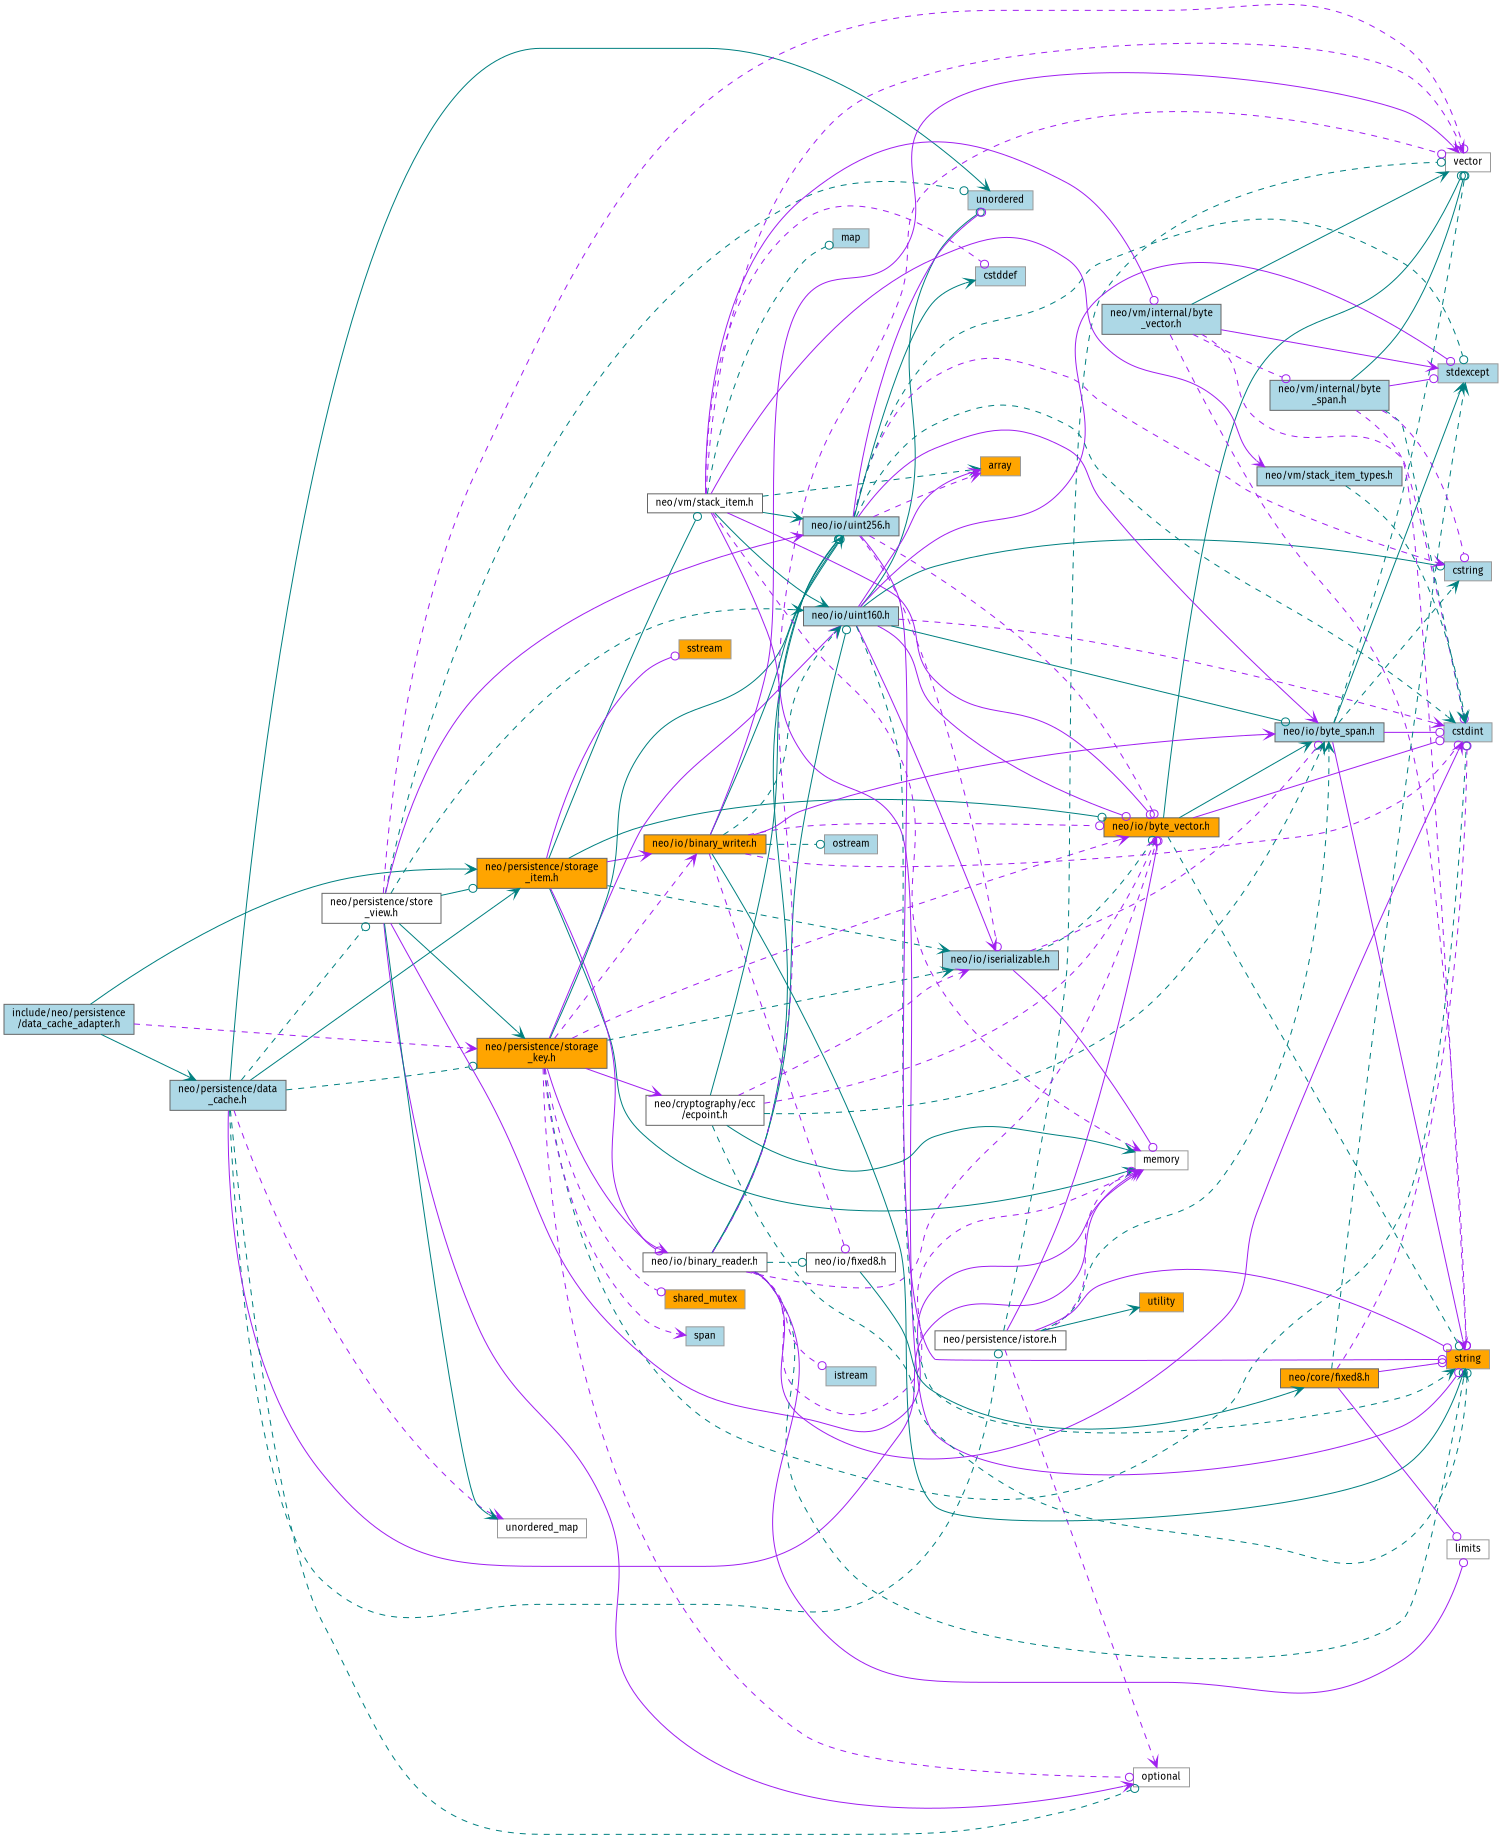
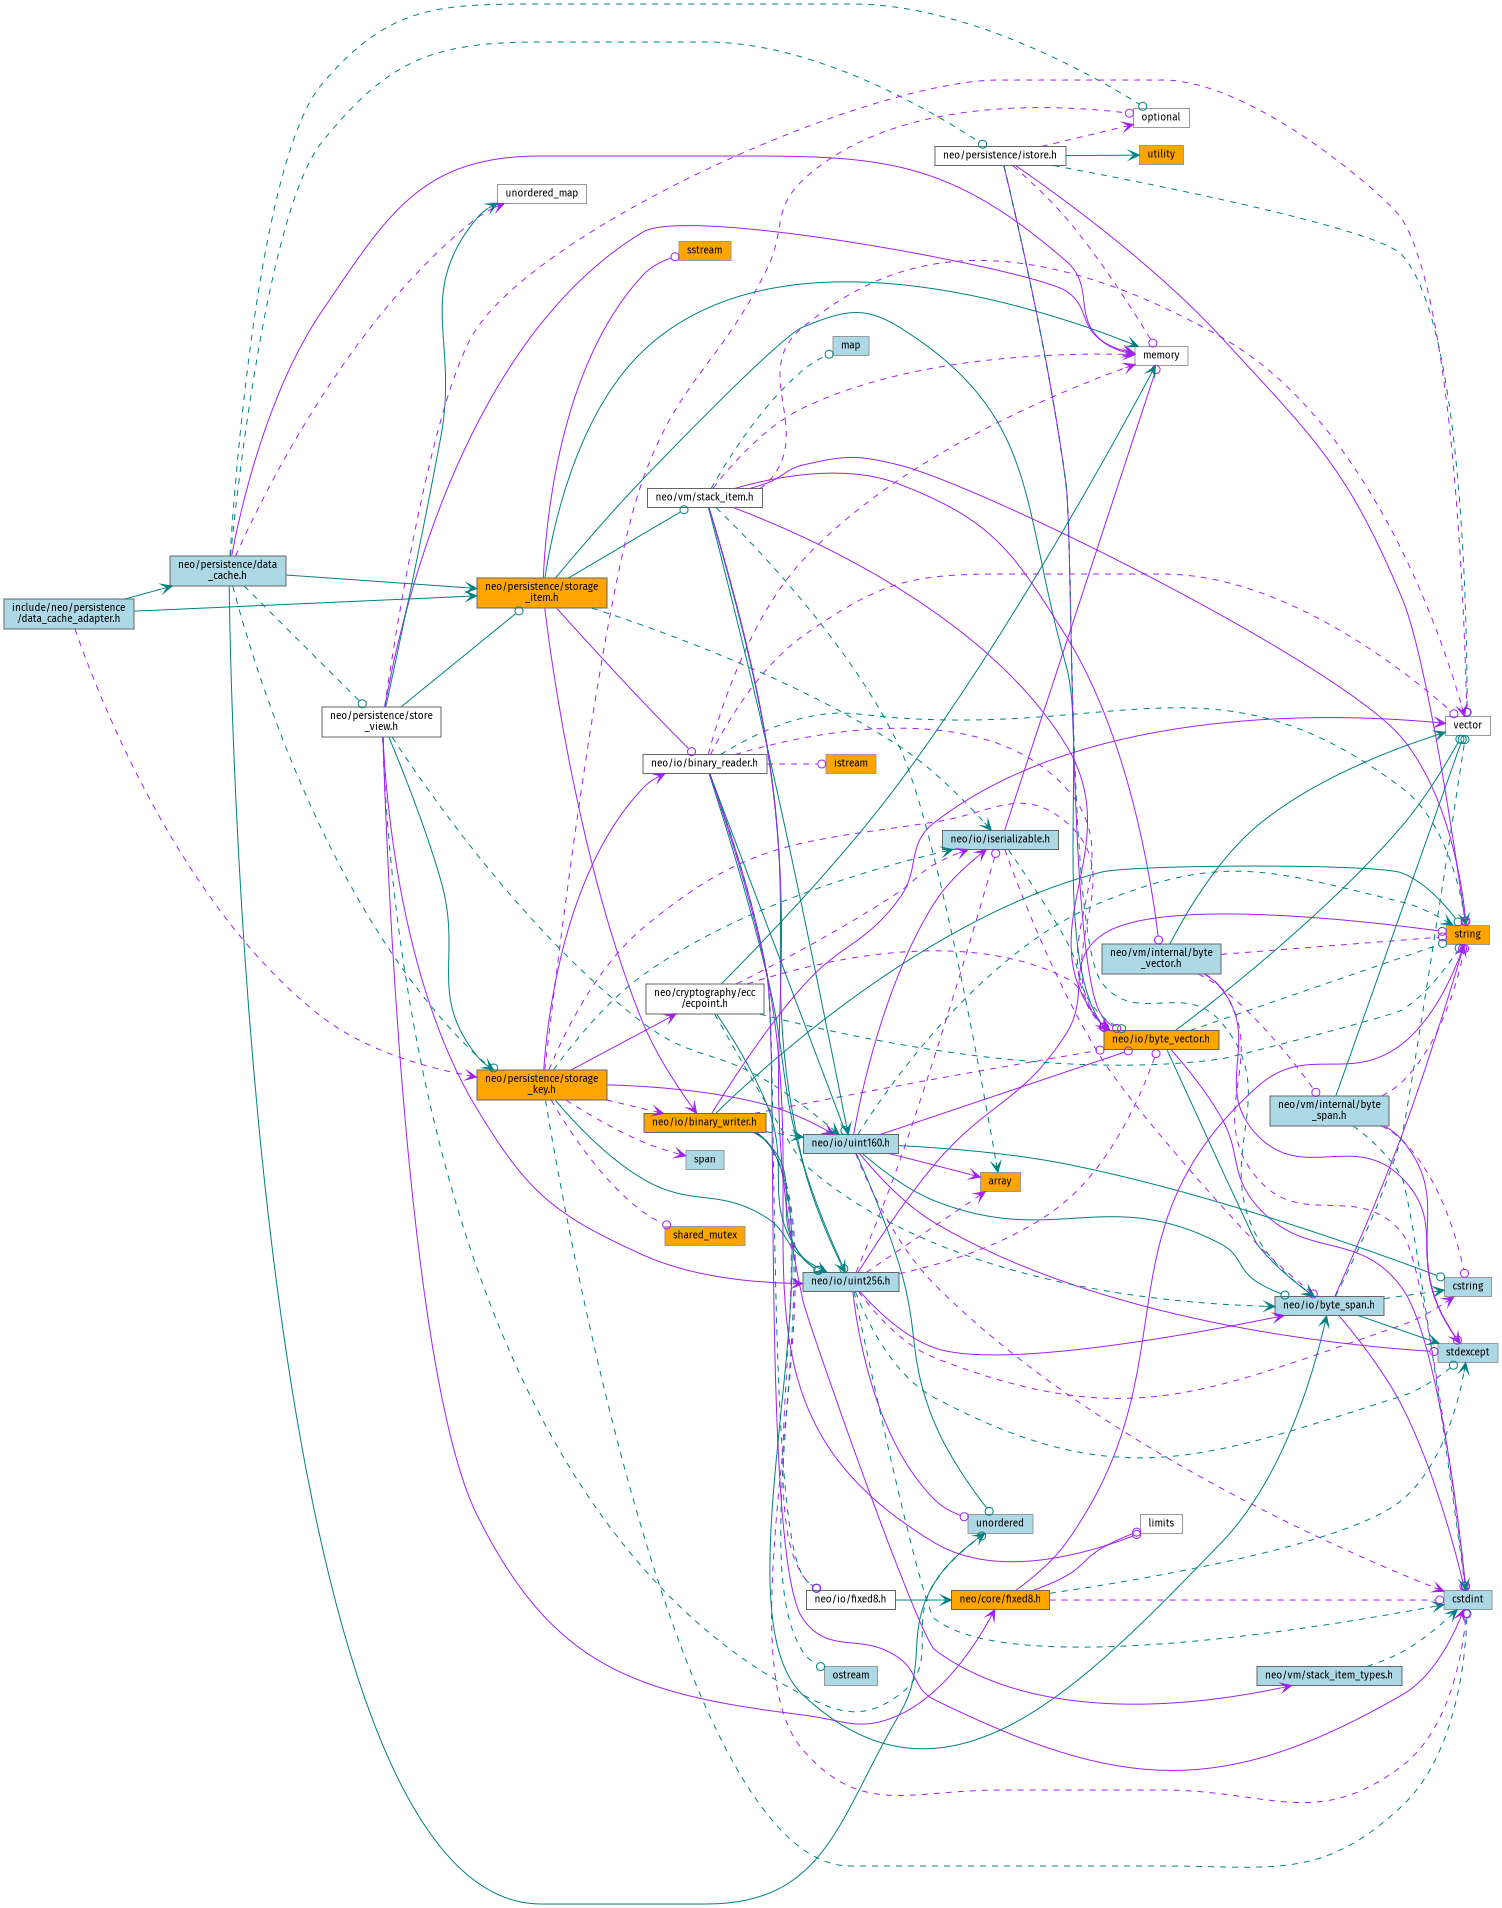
(1000, 276) -> none
(991, 764) -> (874, 1738)
(851, 1376) -> (851, 764)
(617, 1544) -> (453, 1445)
